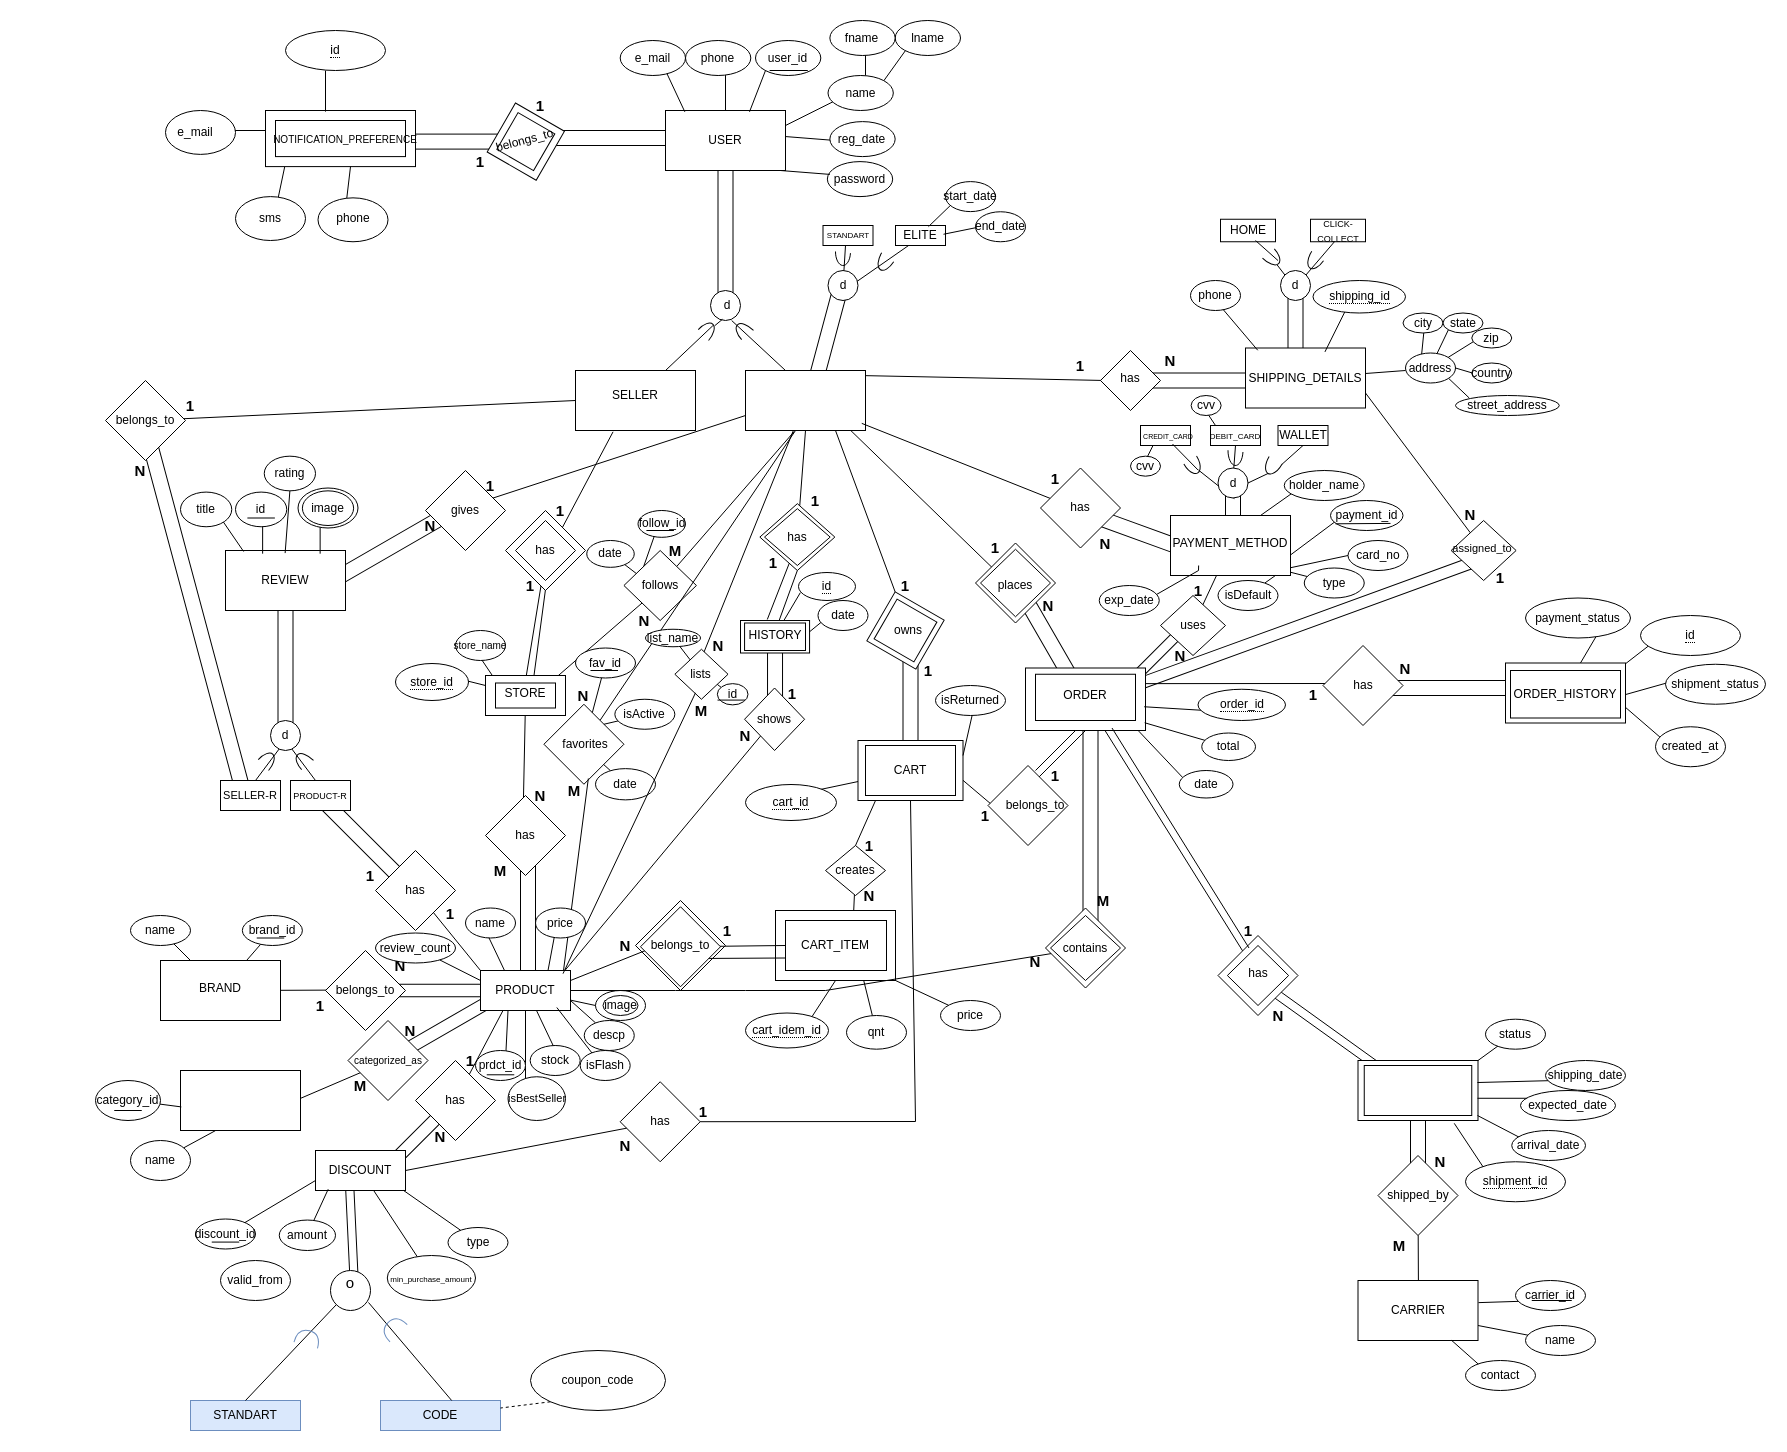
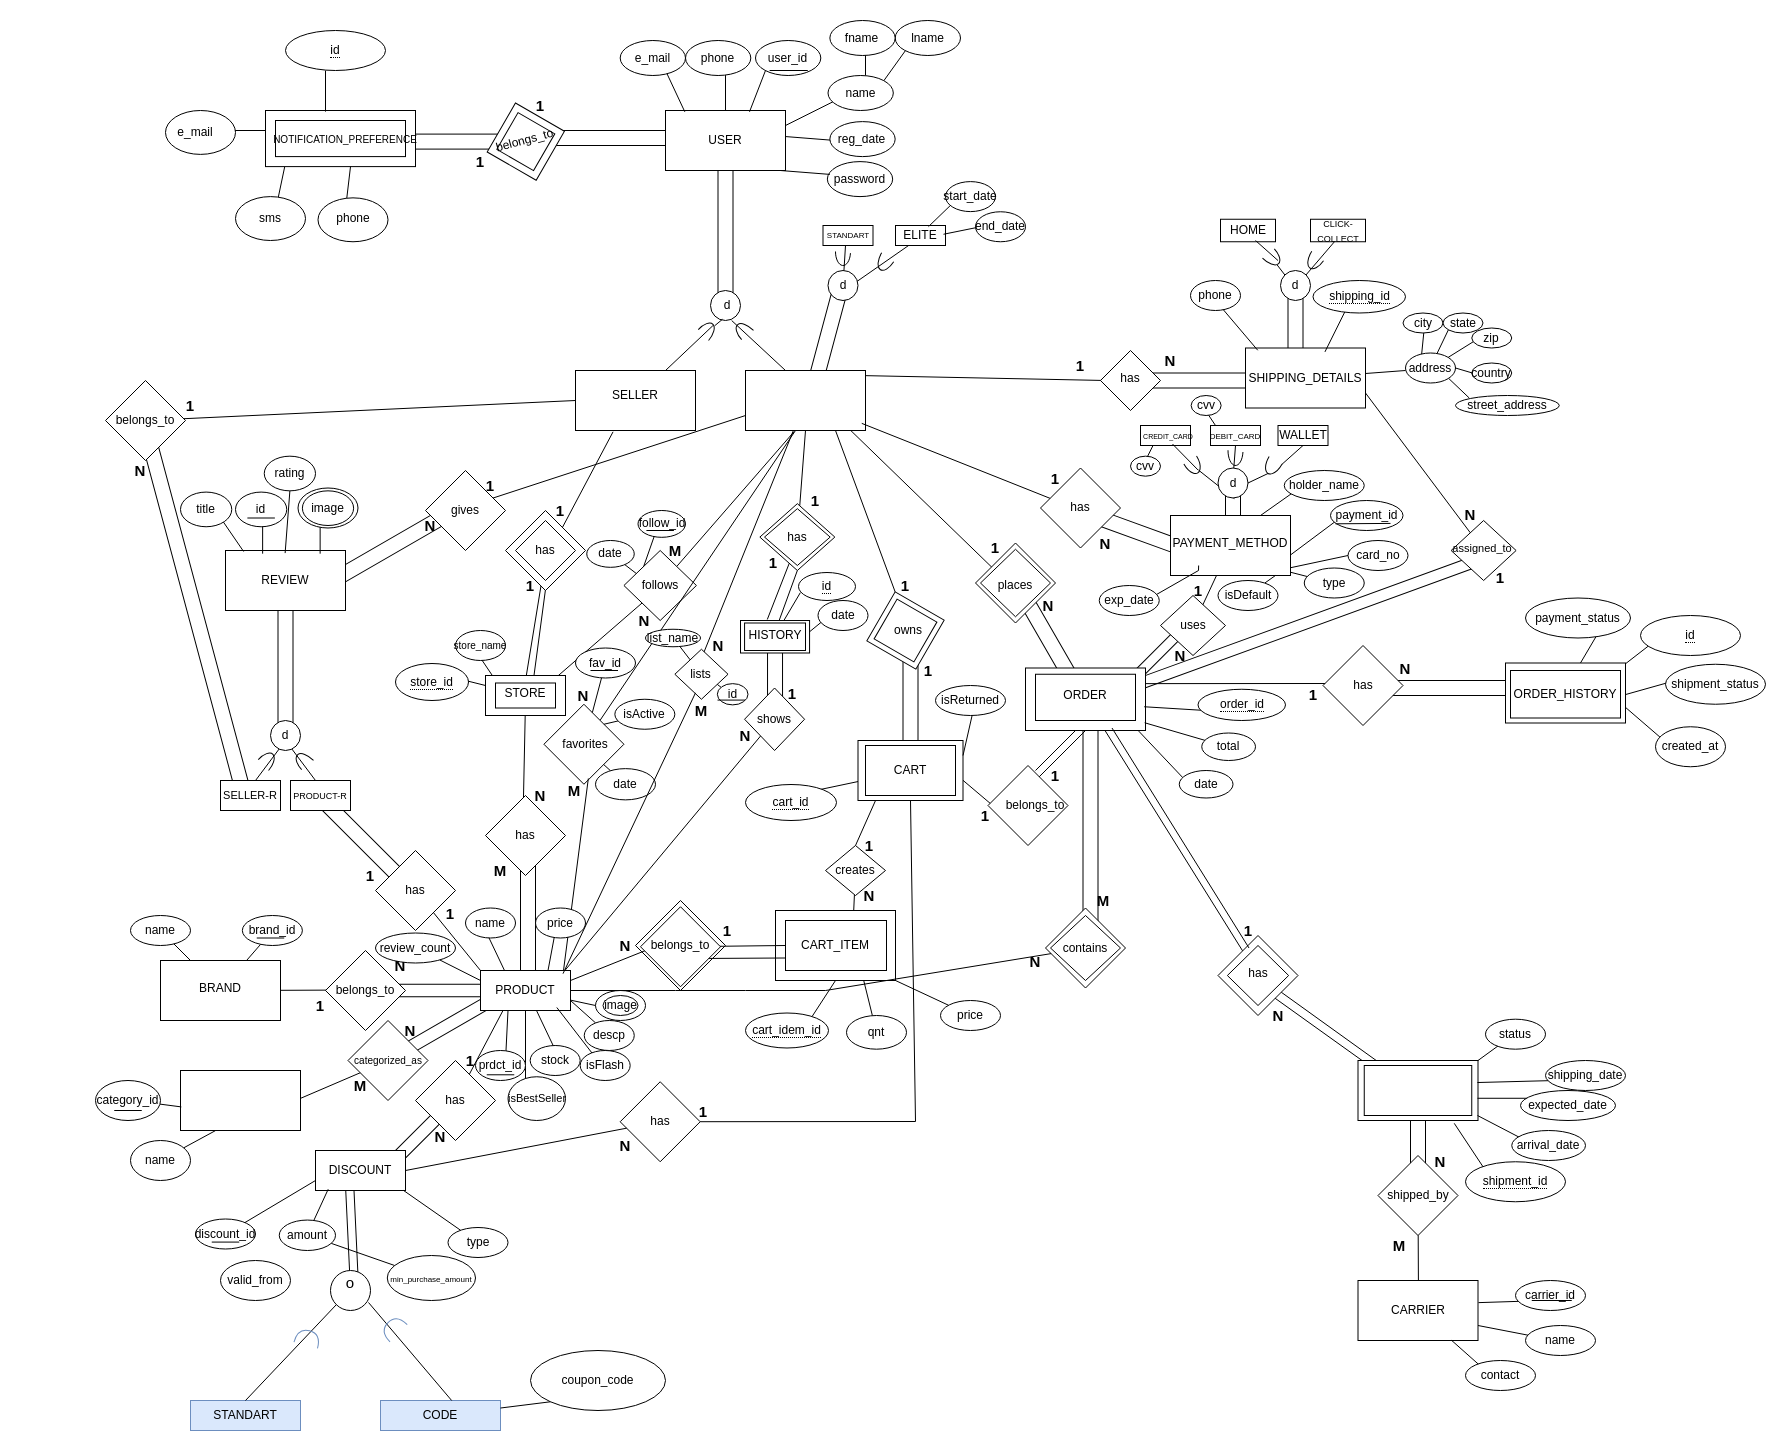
(395, 1223) -> (363, 1255)
(525, 1405) -> (525, 1405)
